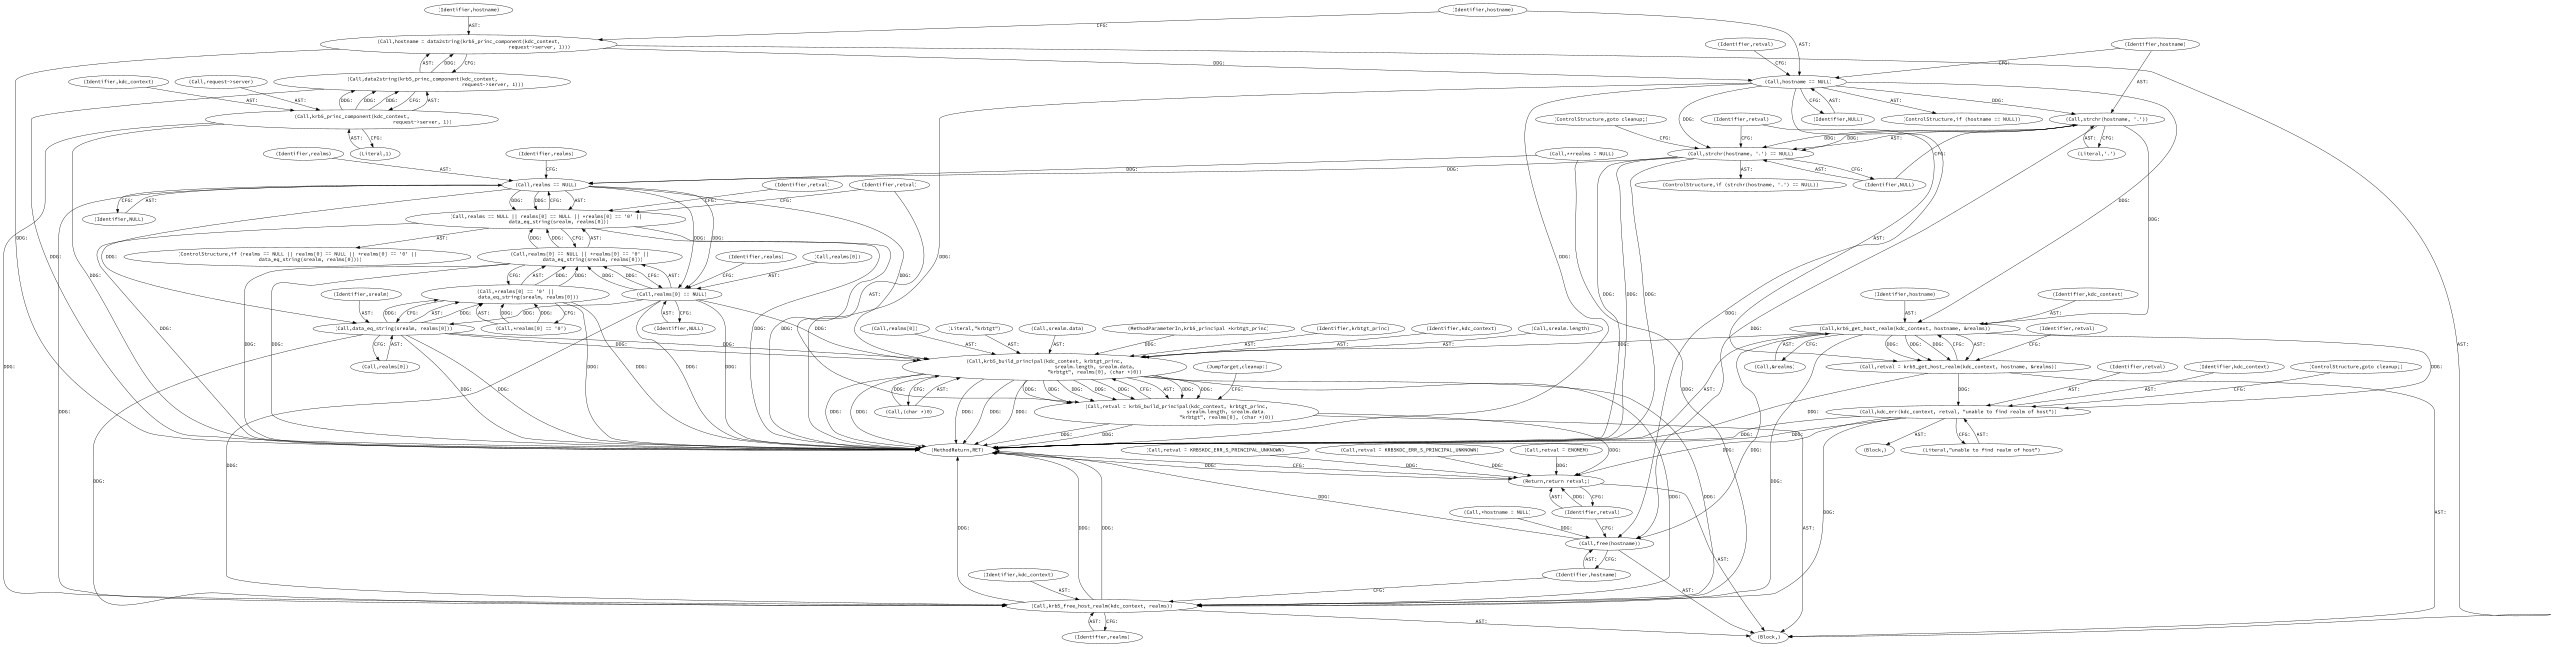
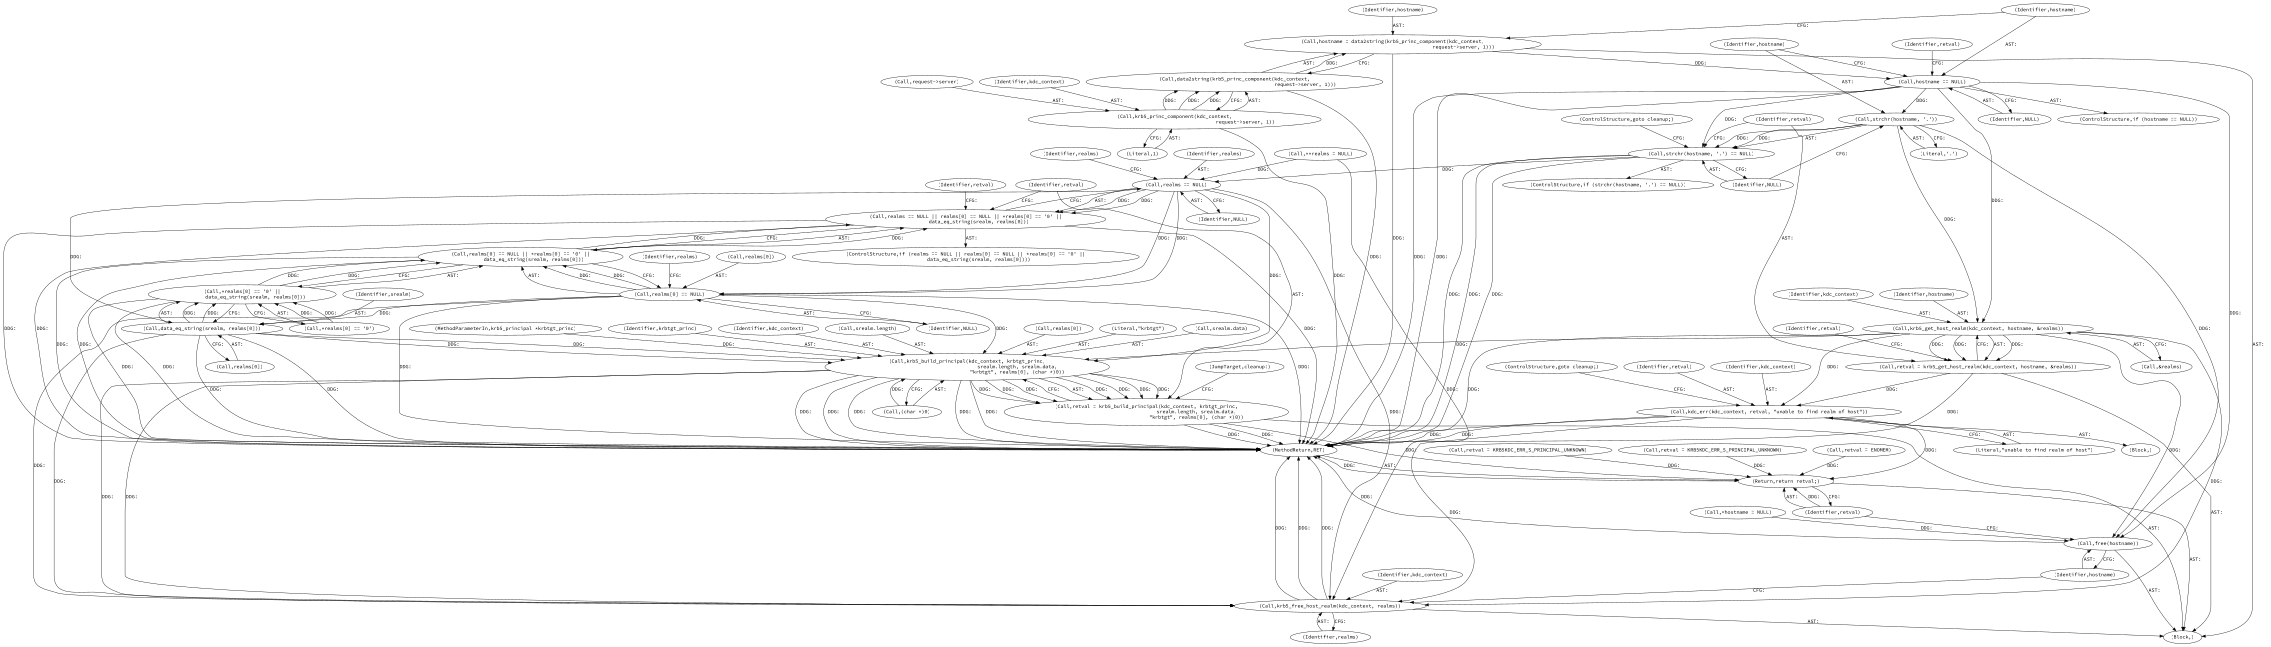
(1711, 389) -> (1476, 389)
(1300, 466) -> (1392, 466)
(68, 593) -> none
